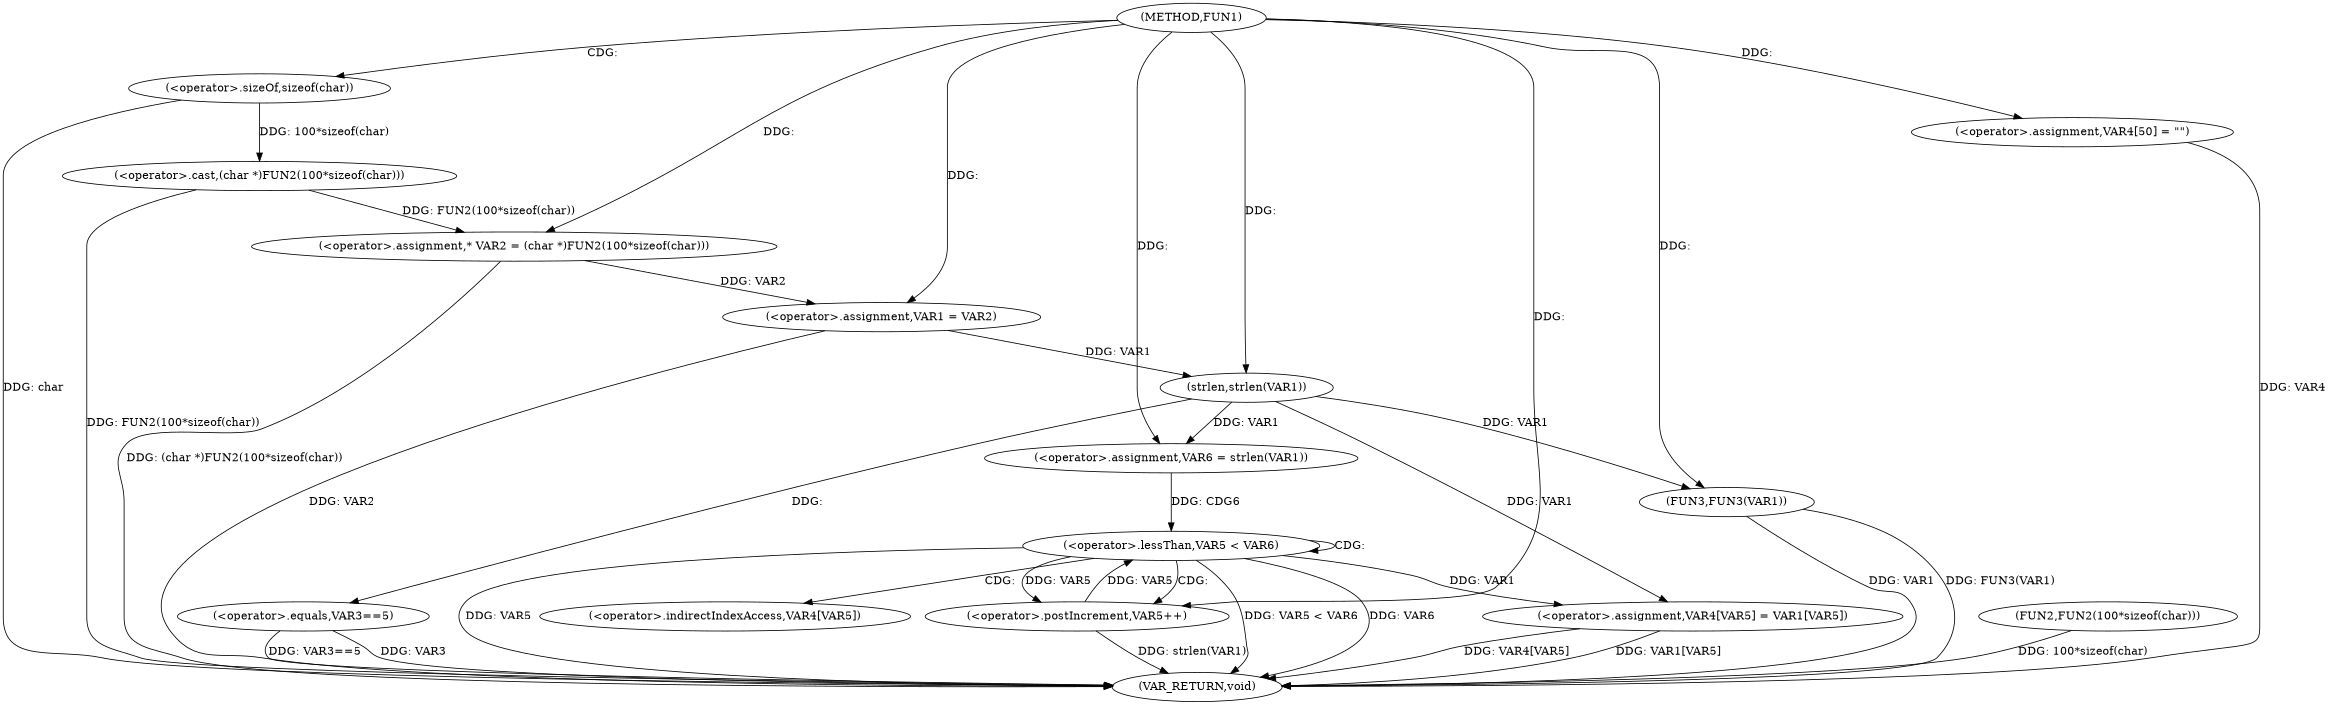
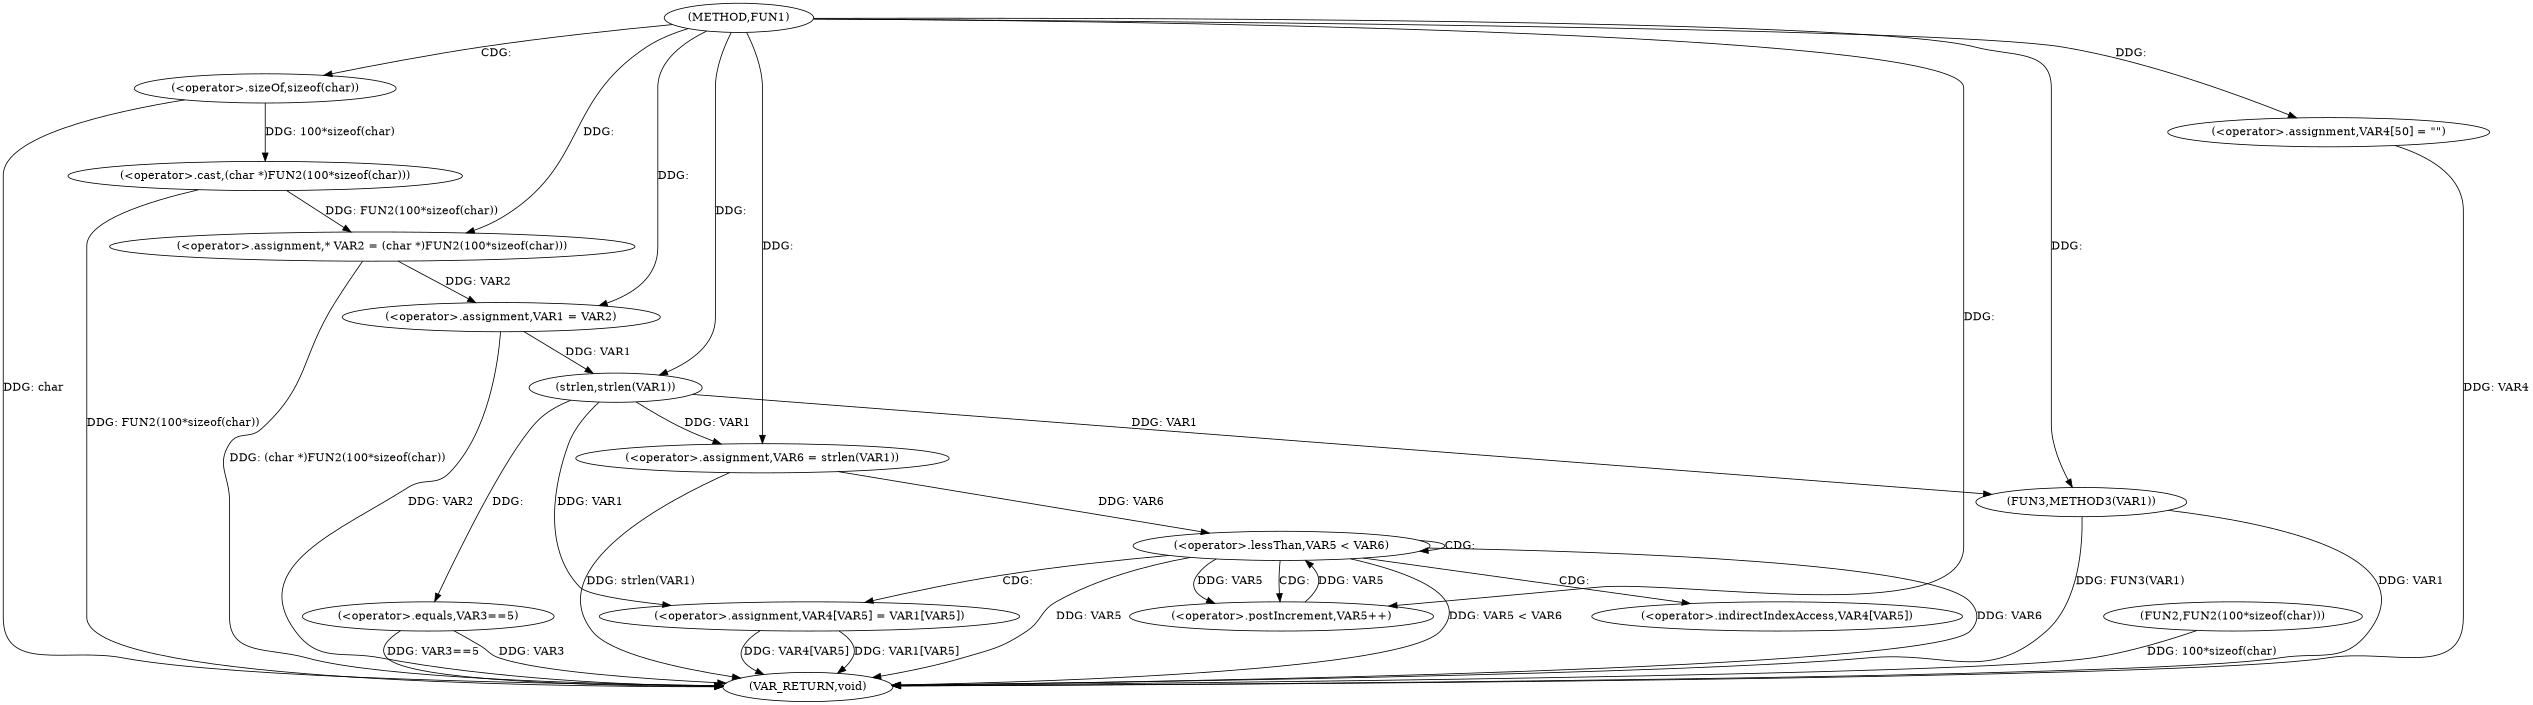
(1206, 502) -> (1132, 502)
(1727, 502) -> (2081, 502)
(1483, 581) -> (1020, 581)
(1128, 652) -> (585, 581)
